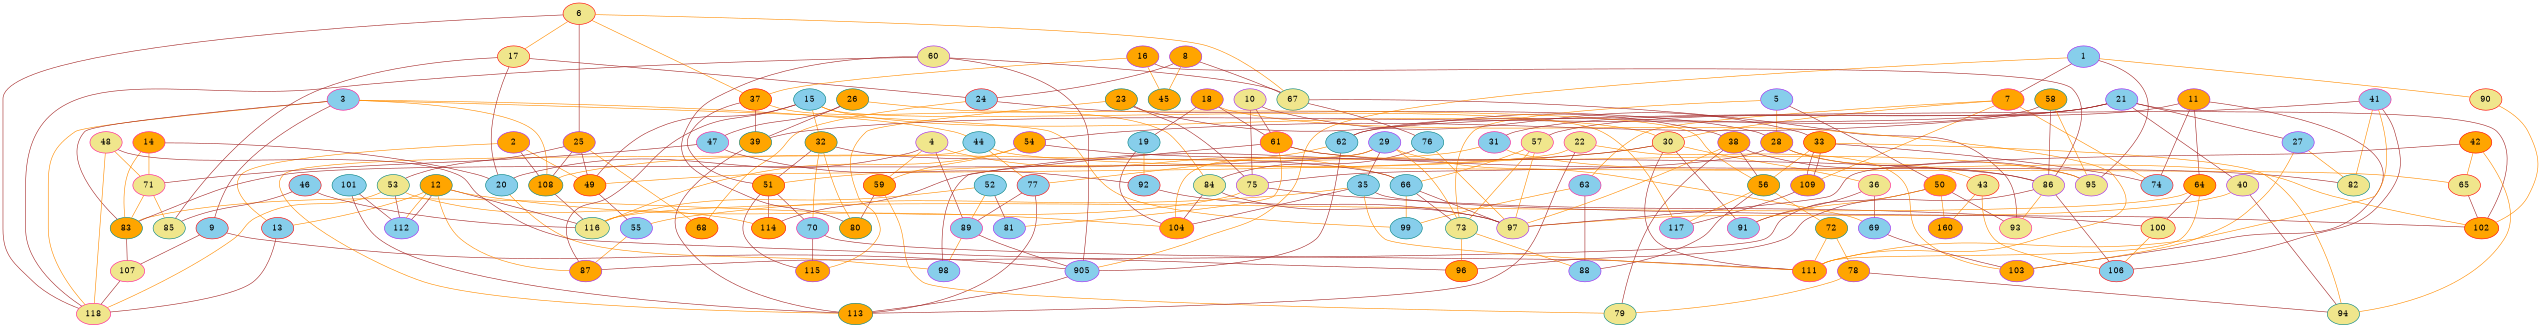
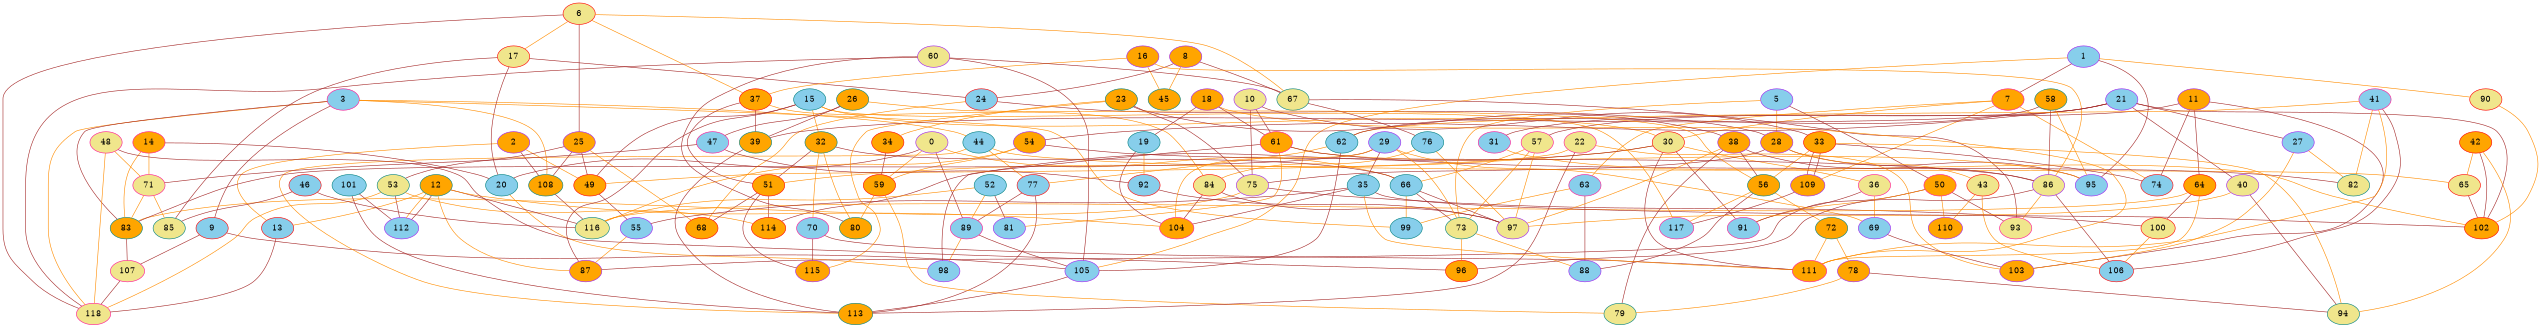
(1662, 69) -> (1662, 69)
(1856, 114) -> (1856, 114)
none -> (888, 142)
(932, 142) -> (932, 142)
(1019, 157) -> none
(2036, 159) -> (2487, 185)
(1319, 164) -> (1319, 164)
(1210, 185) -> (1210, 185)
(2091, 185) -> (2091, 185)
(999, 202) -> (999, 202)
(791, 207) -> (735, 207)
(868, 207) -> (868, 207)
(1874, 207) -> (1874, 207)
(1945, 228) -> (1945, 228)
(1082, 271) -> (1082, 271)
